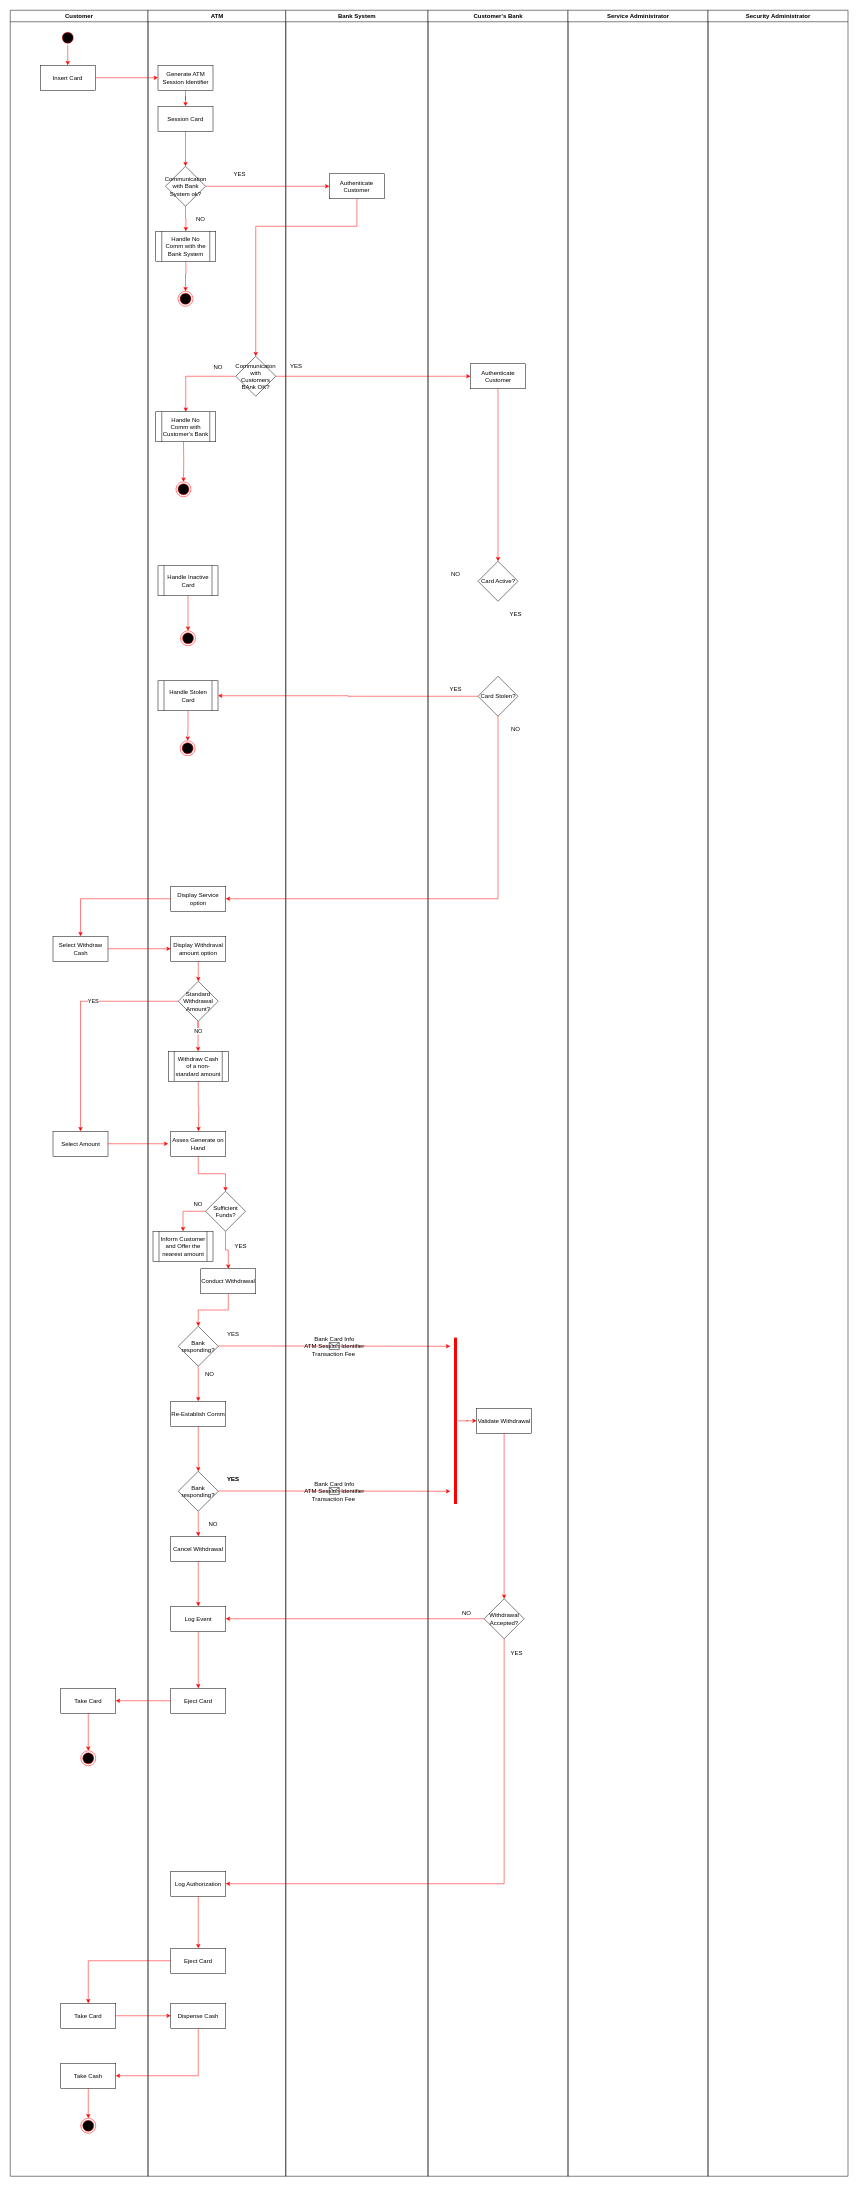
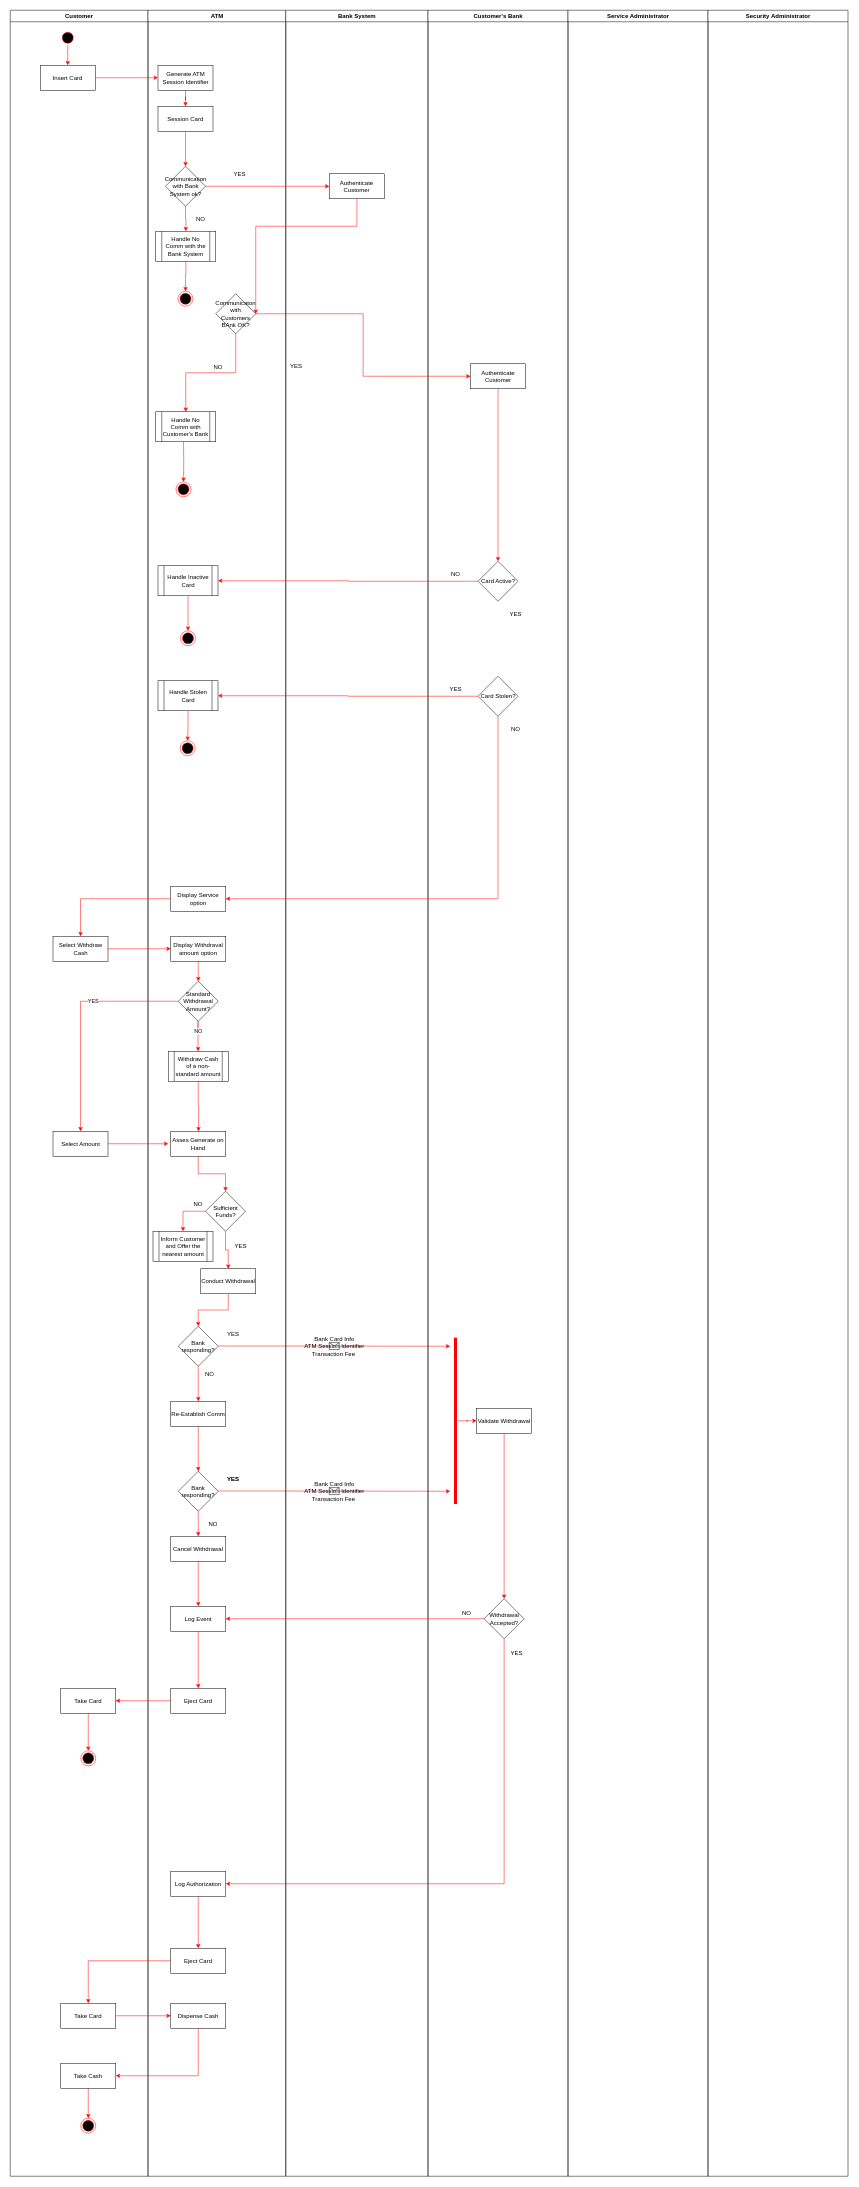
(256, 376) -> (236, 314)
none -> (222, 581)
